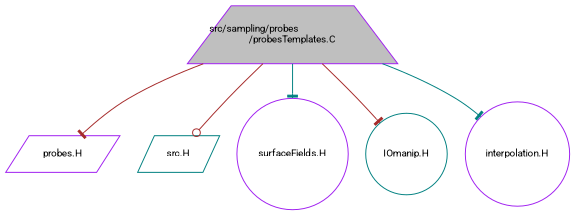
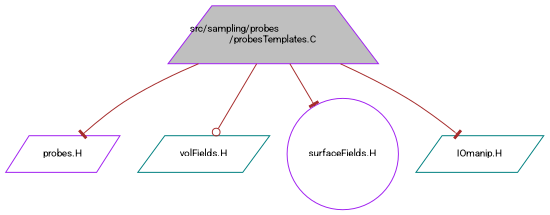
(293, 78) -> (301, 83)
(179, 154) -> (204, 154)
(406, 154) -> (480, 154)
(517, 154) -> none
